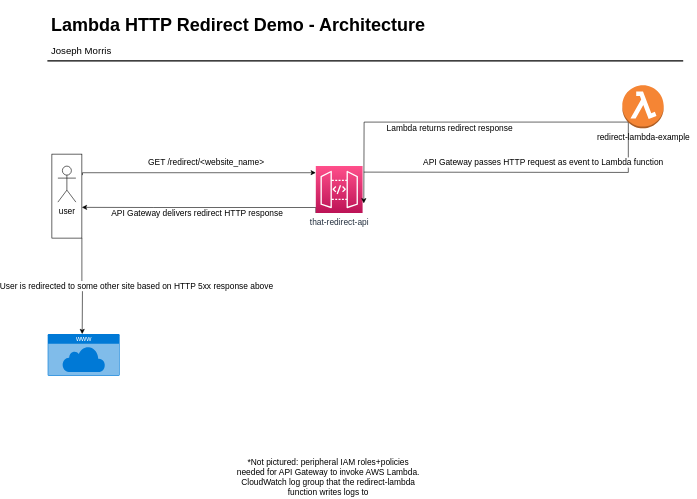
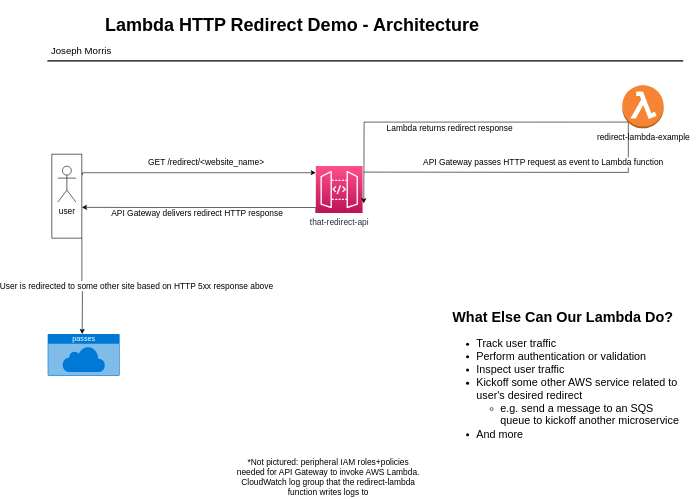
(242, 25) -> (296, 25)
(84, 339) -> (84, 339)
none -> (566, 385)
